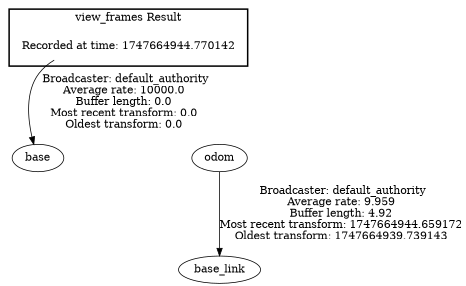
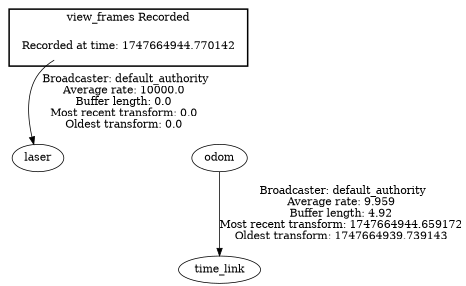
(128, 18) -> (128, 18)
(38, 158) -> (38, 158)
(220, 270) -> (220, 270)
